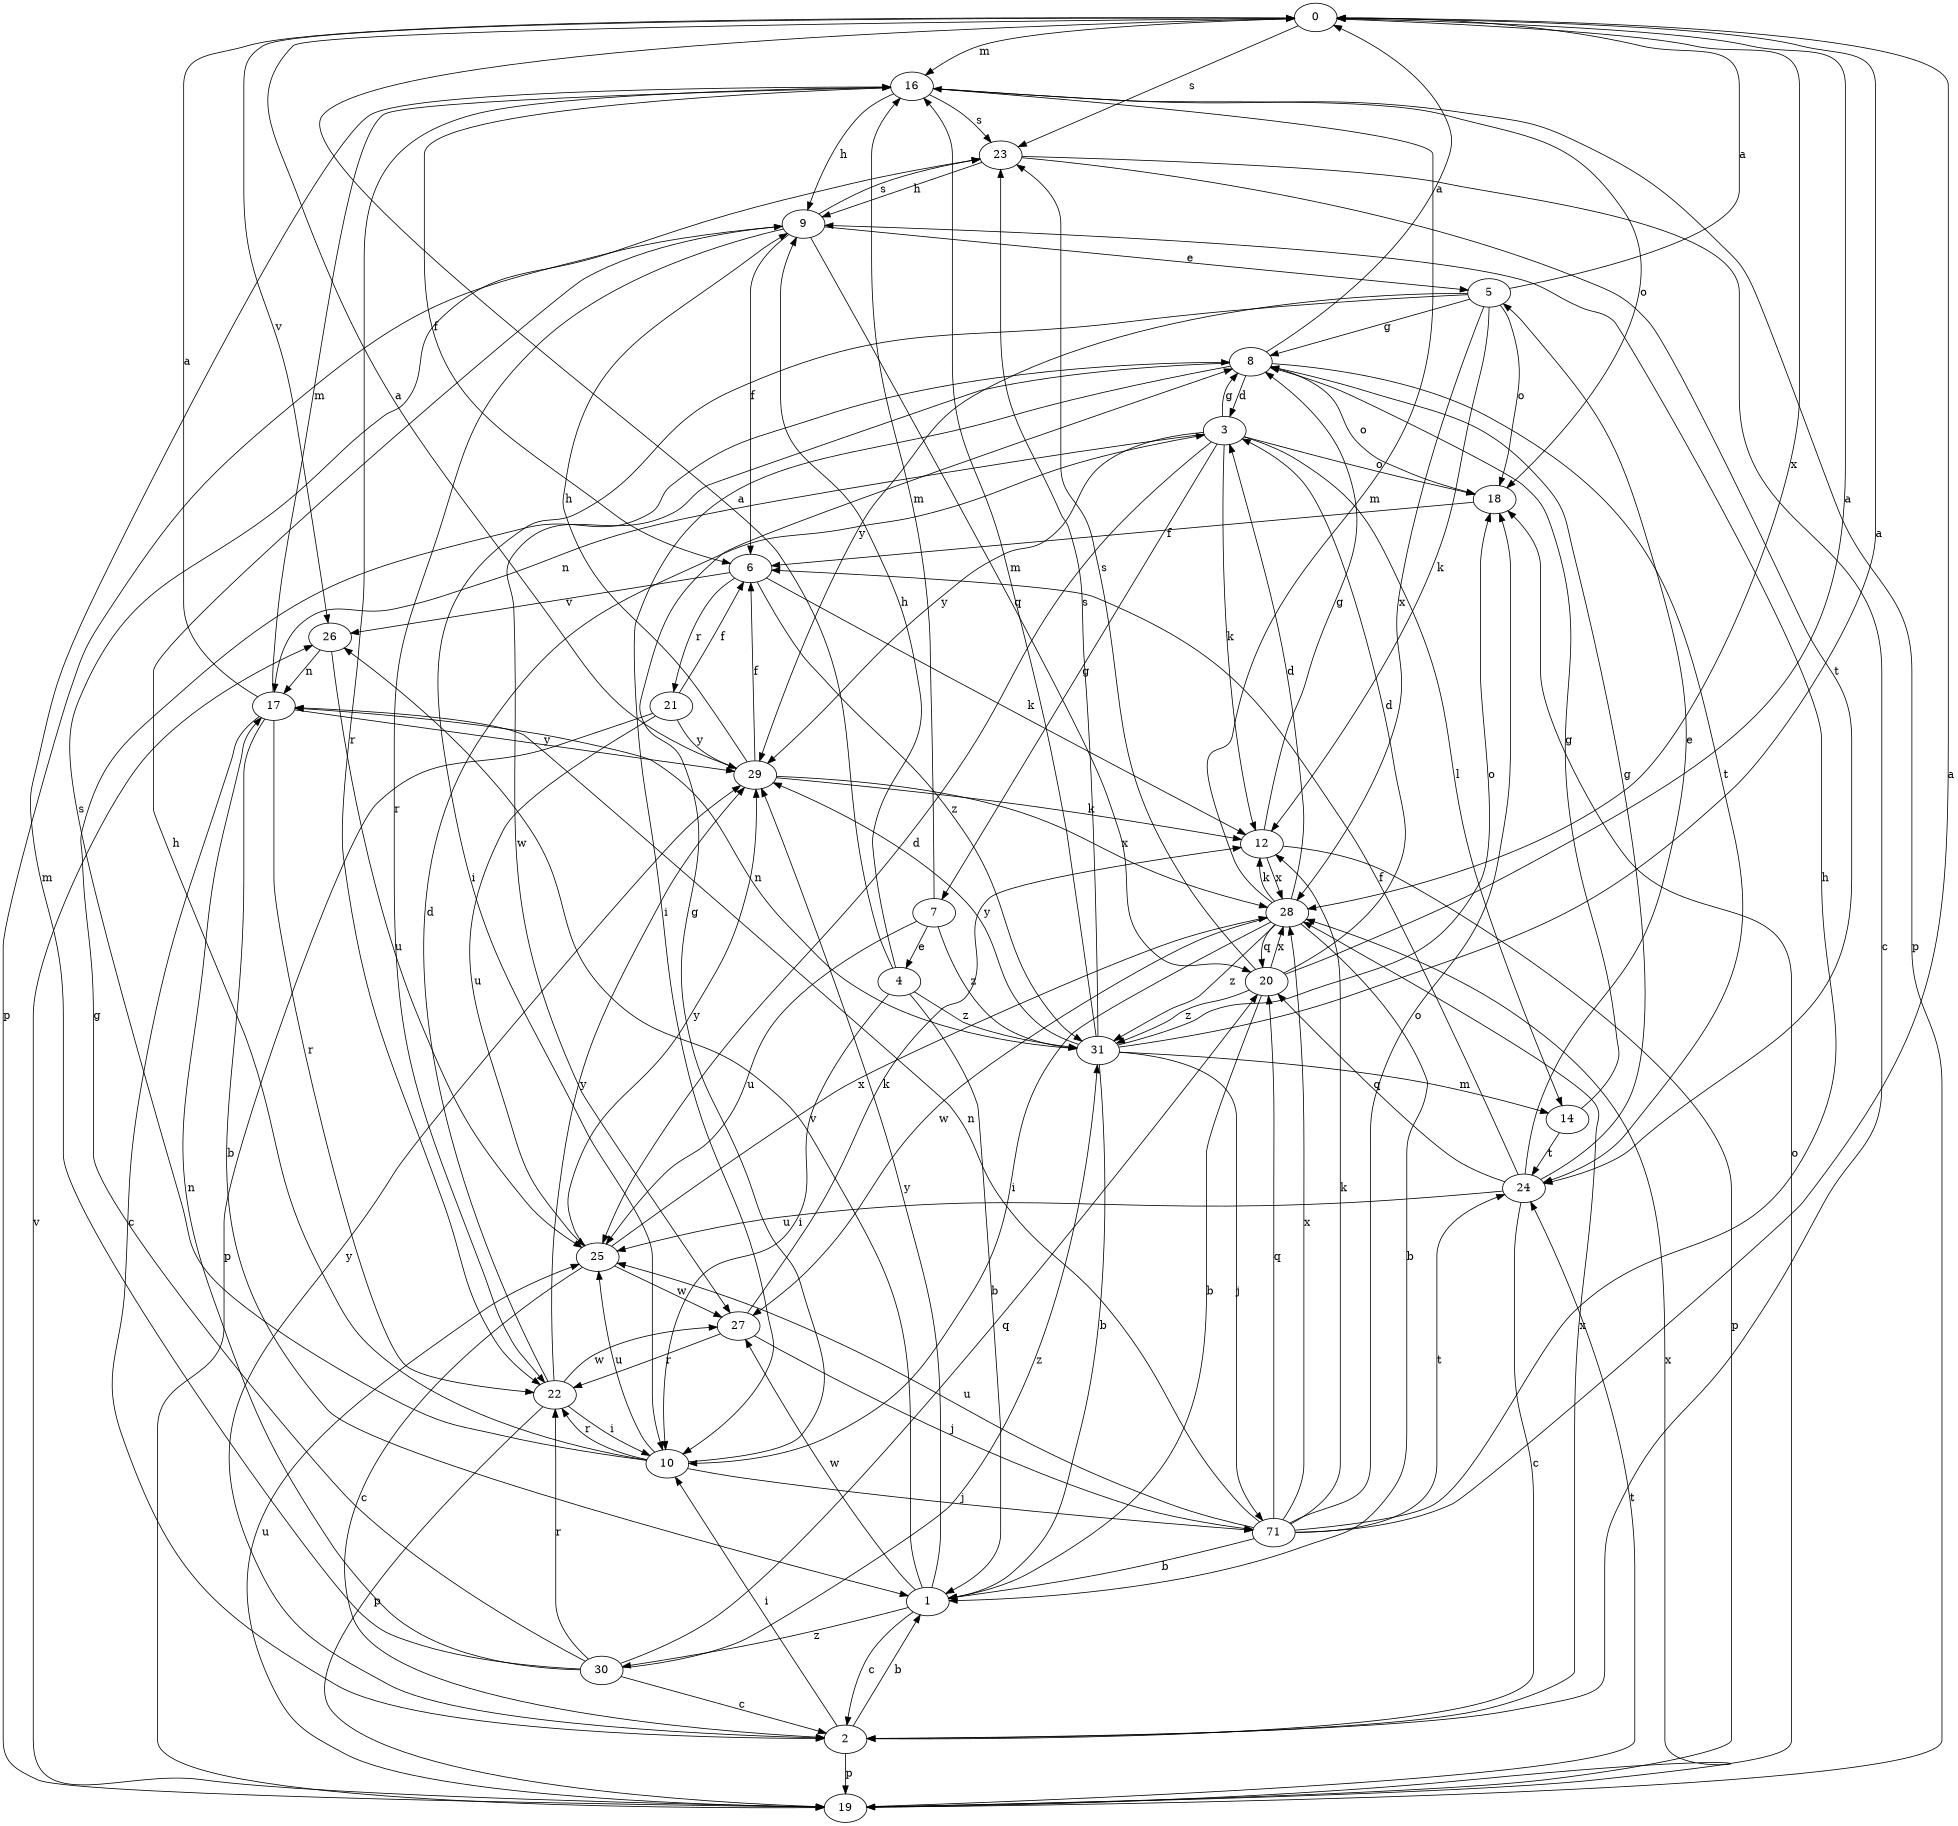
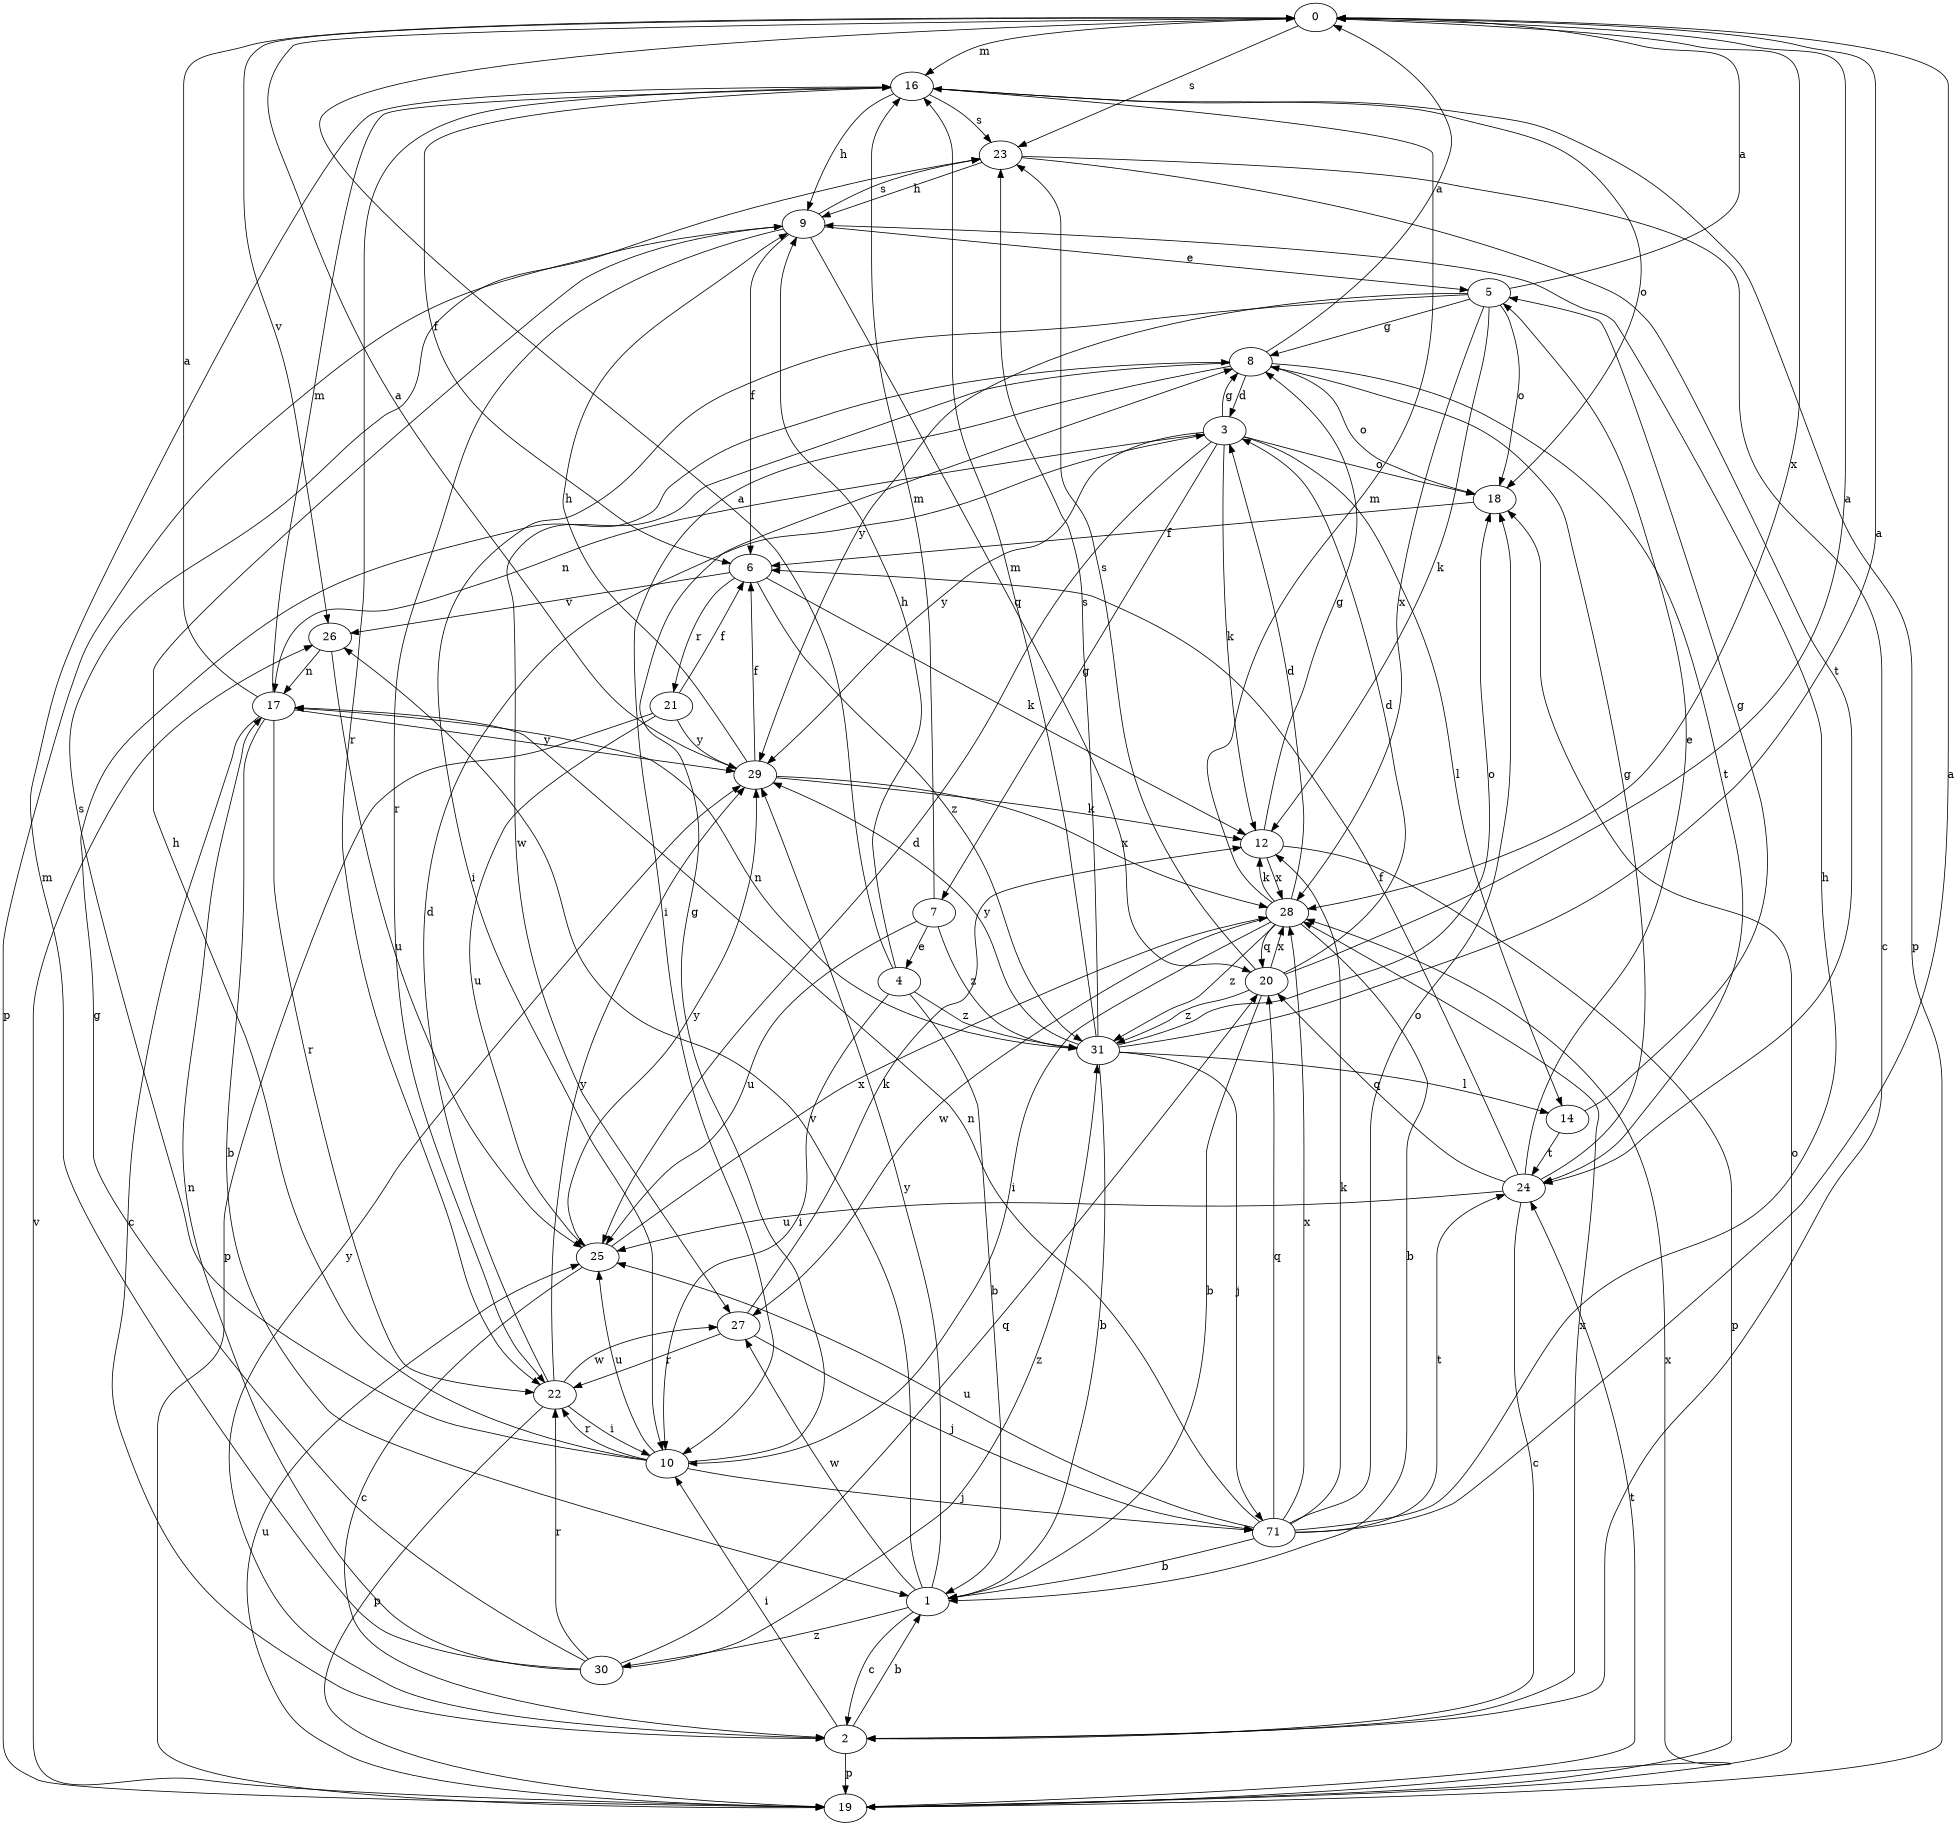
(1570, 665) -> (1731, 701)
(1465, 1085) -> (1465, 1085)
(665, 1290) -> none
(720, 1704) -> none
